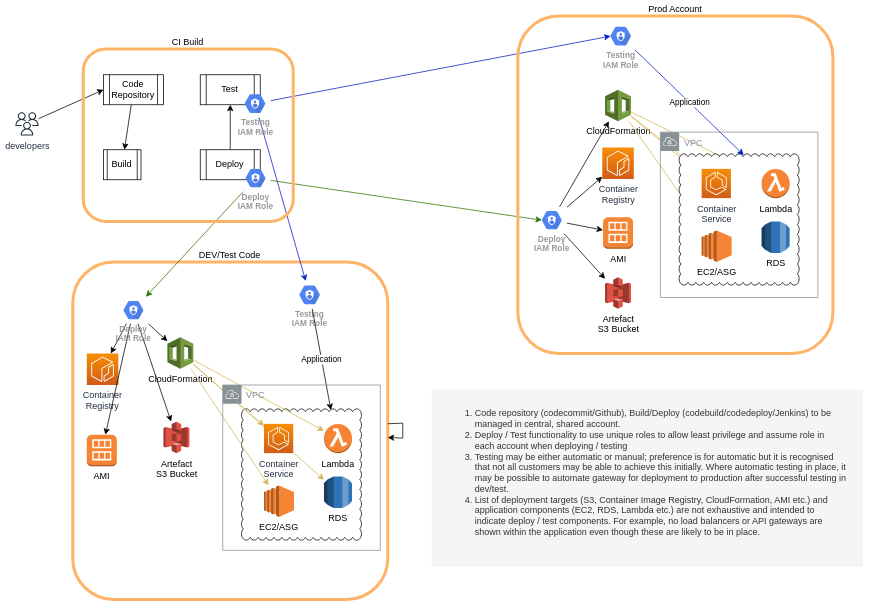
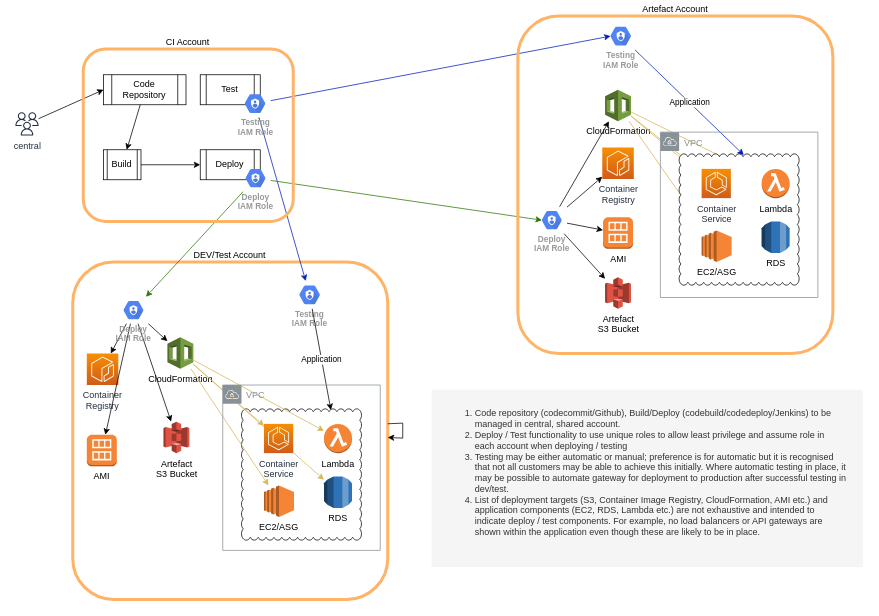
(675, 8) -> (675, 8)
(188, 41) -> (188, 41)
(133, 90) -> (145, 90)
(230, 130) -> none
(28, 146) -> (28, 146)
none -> (168, 165)
(230, 254) -> (230, 254)
